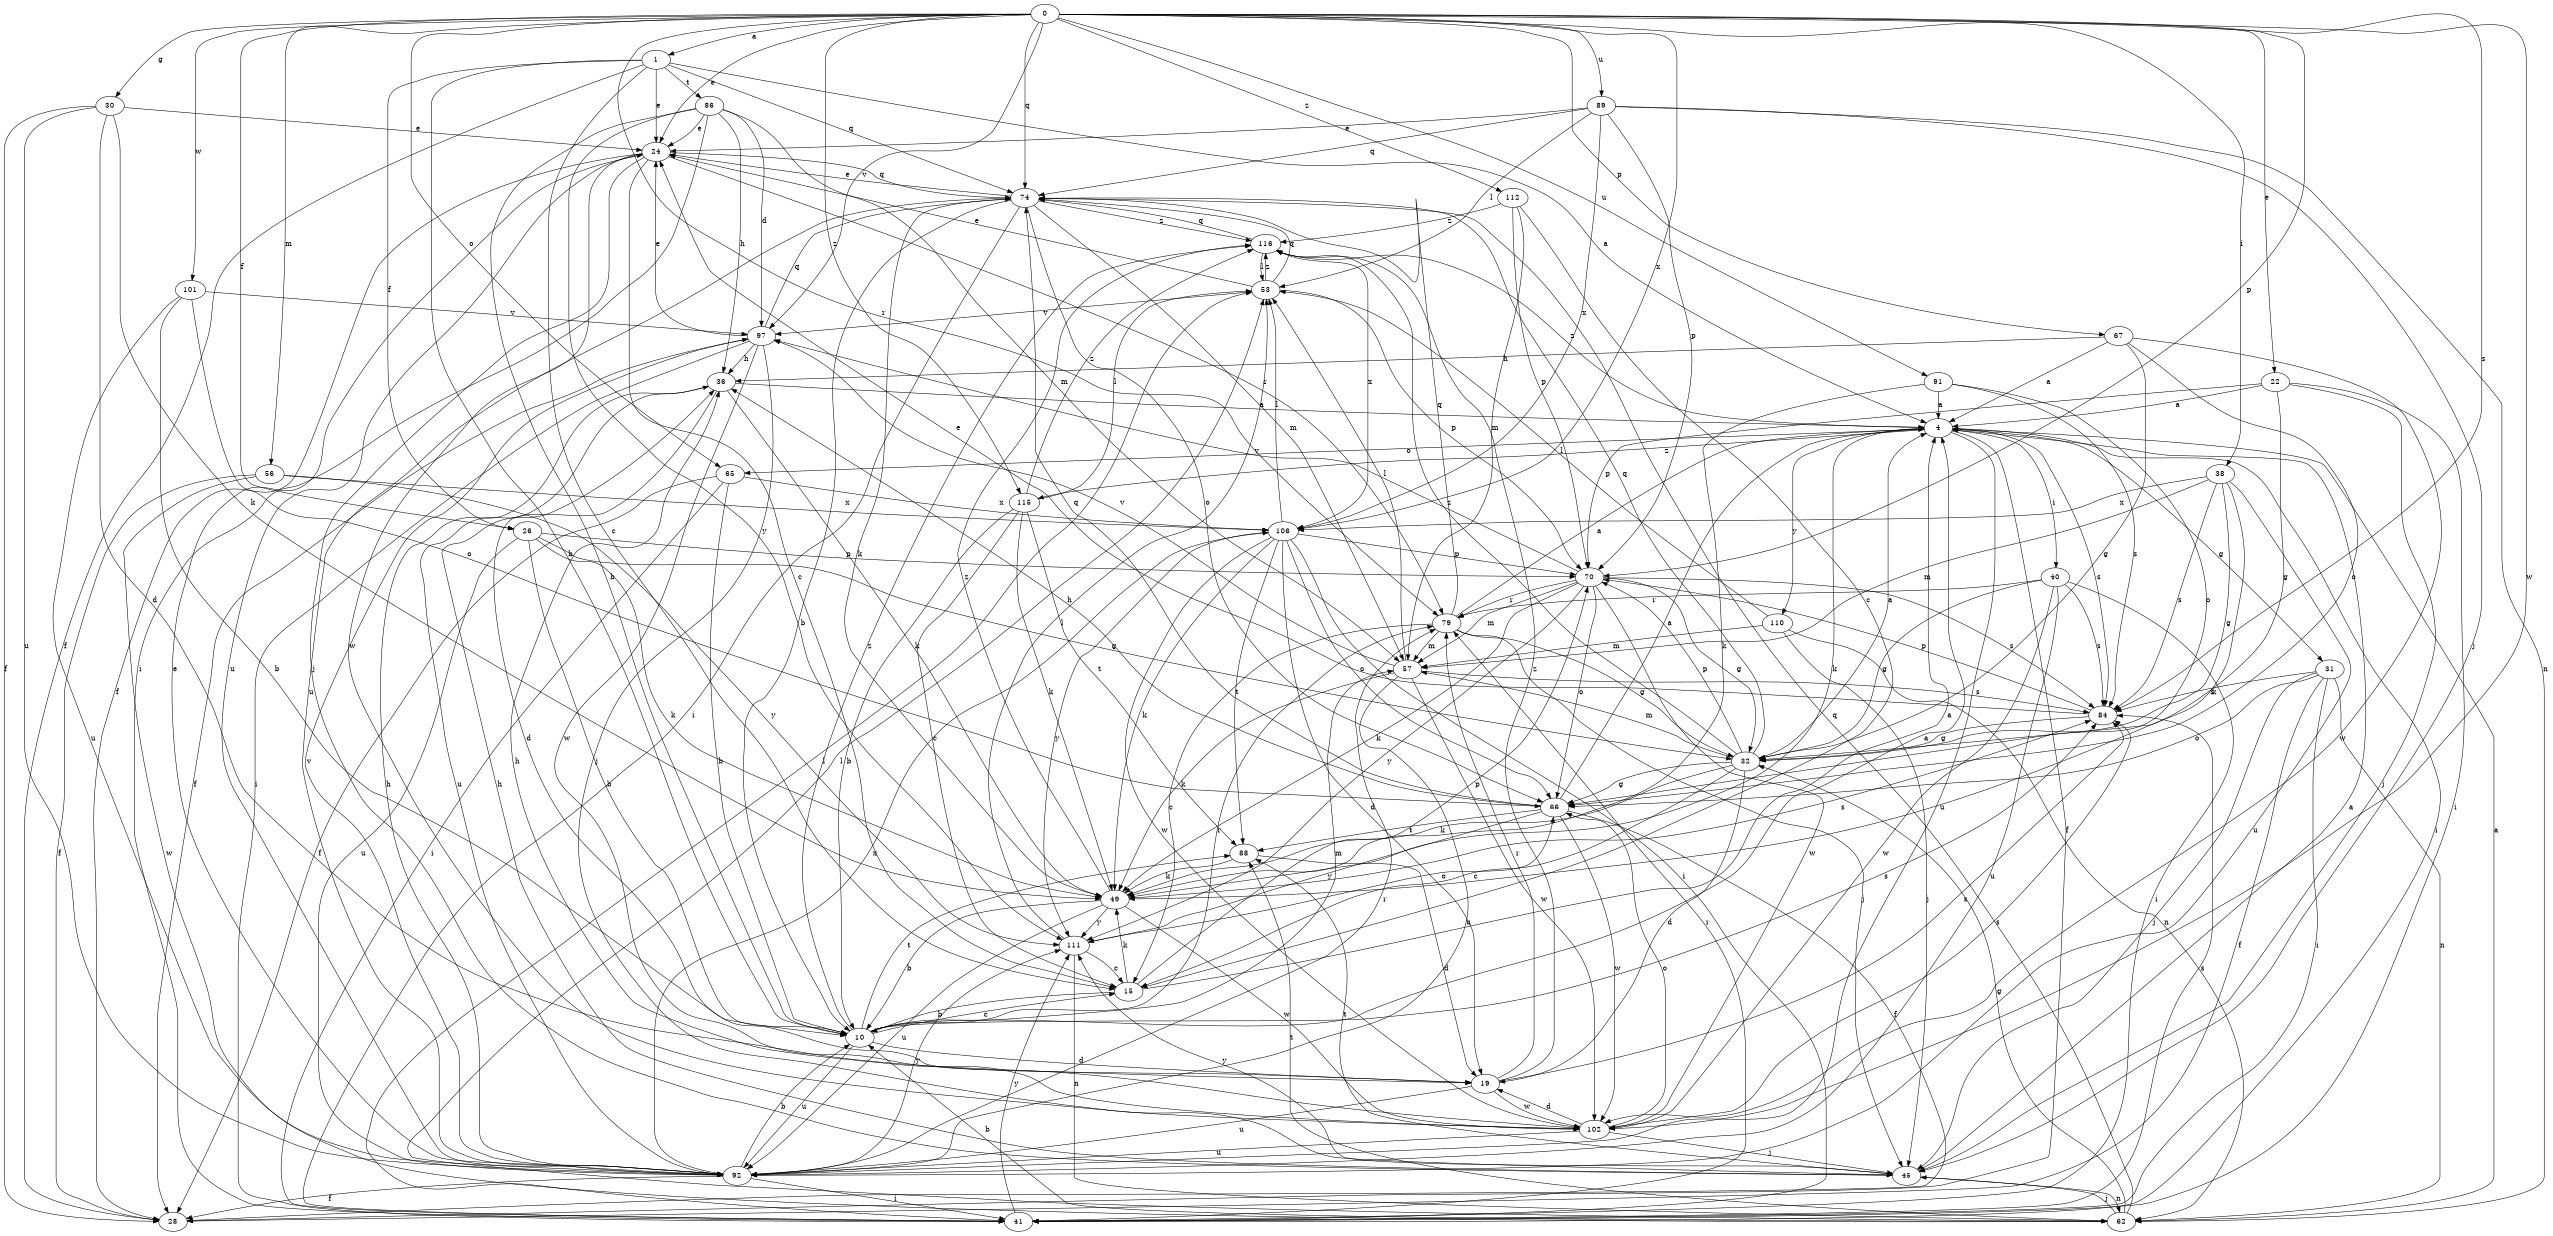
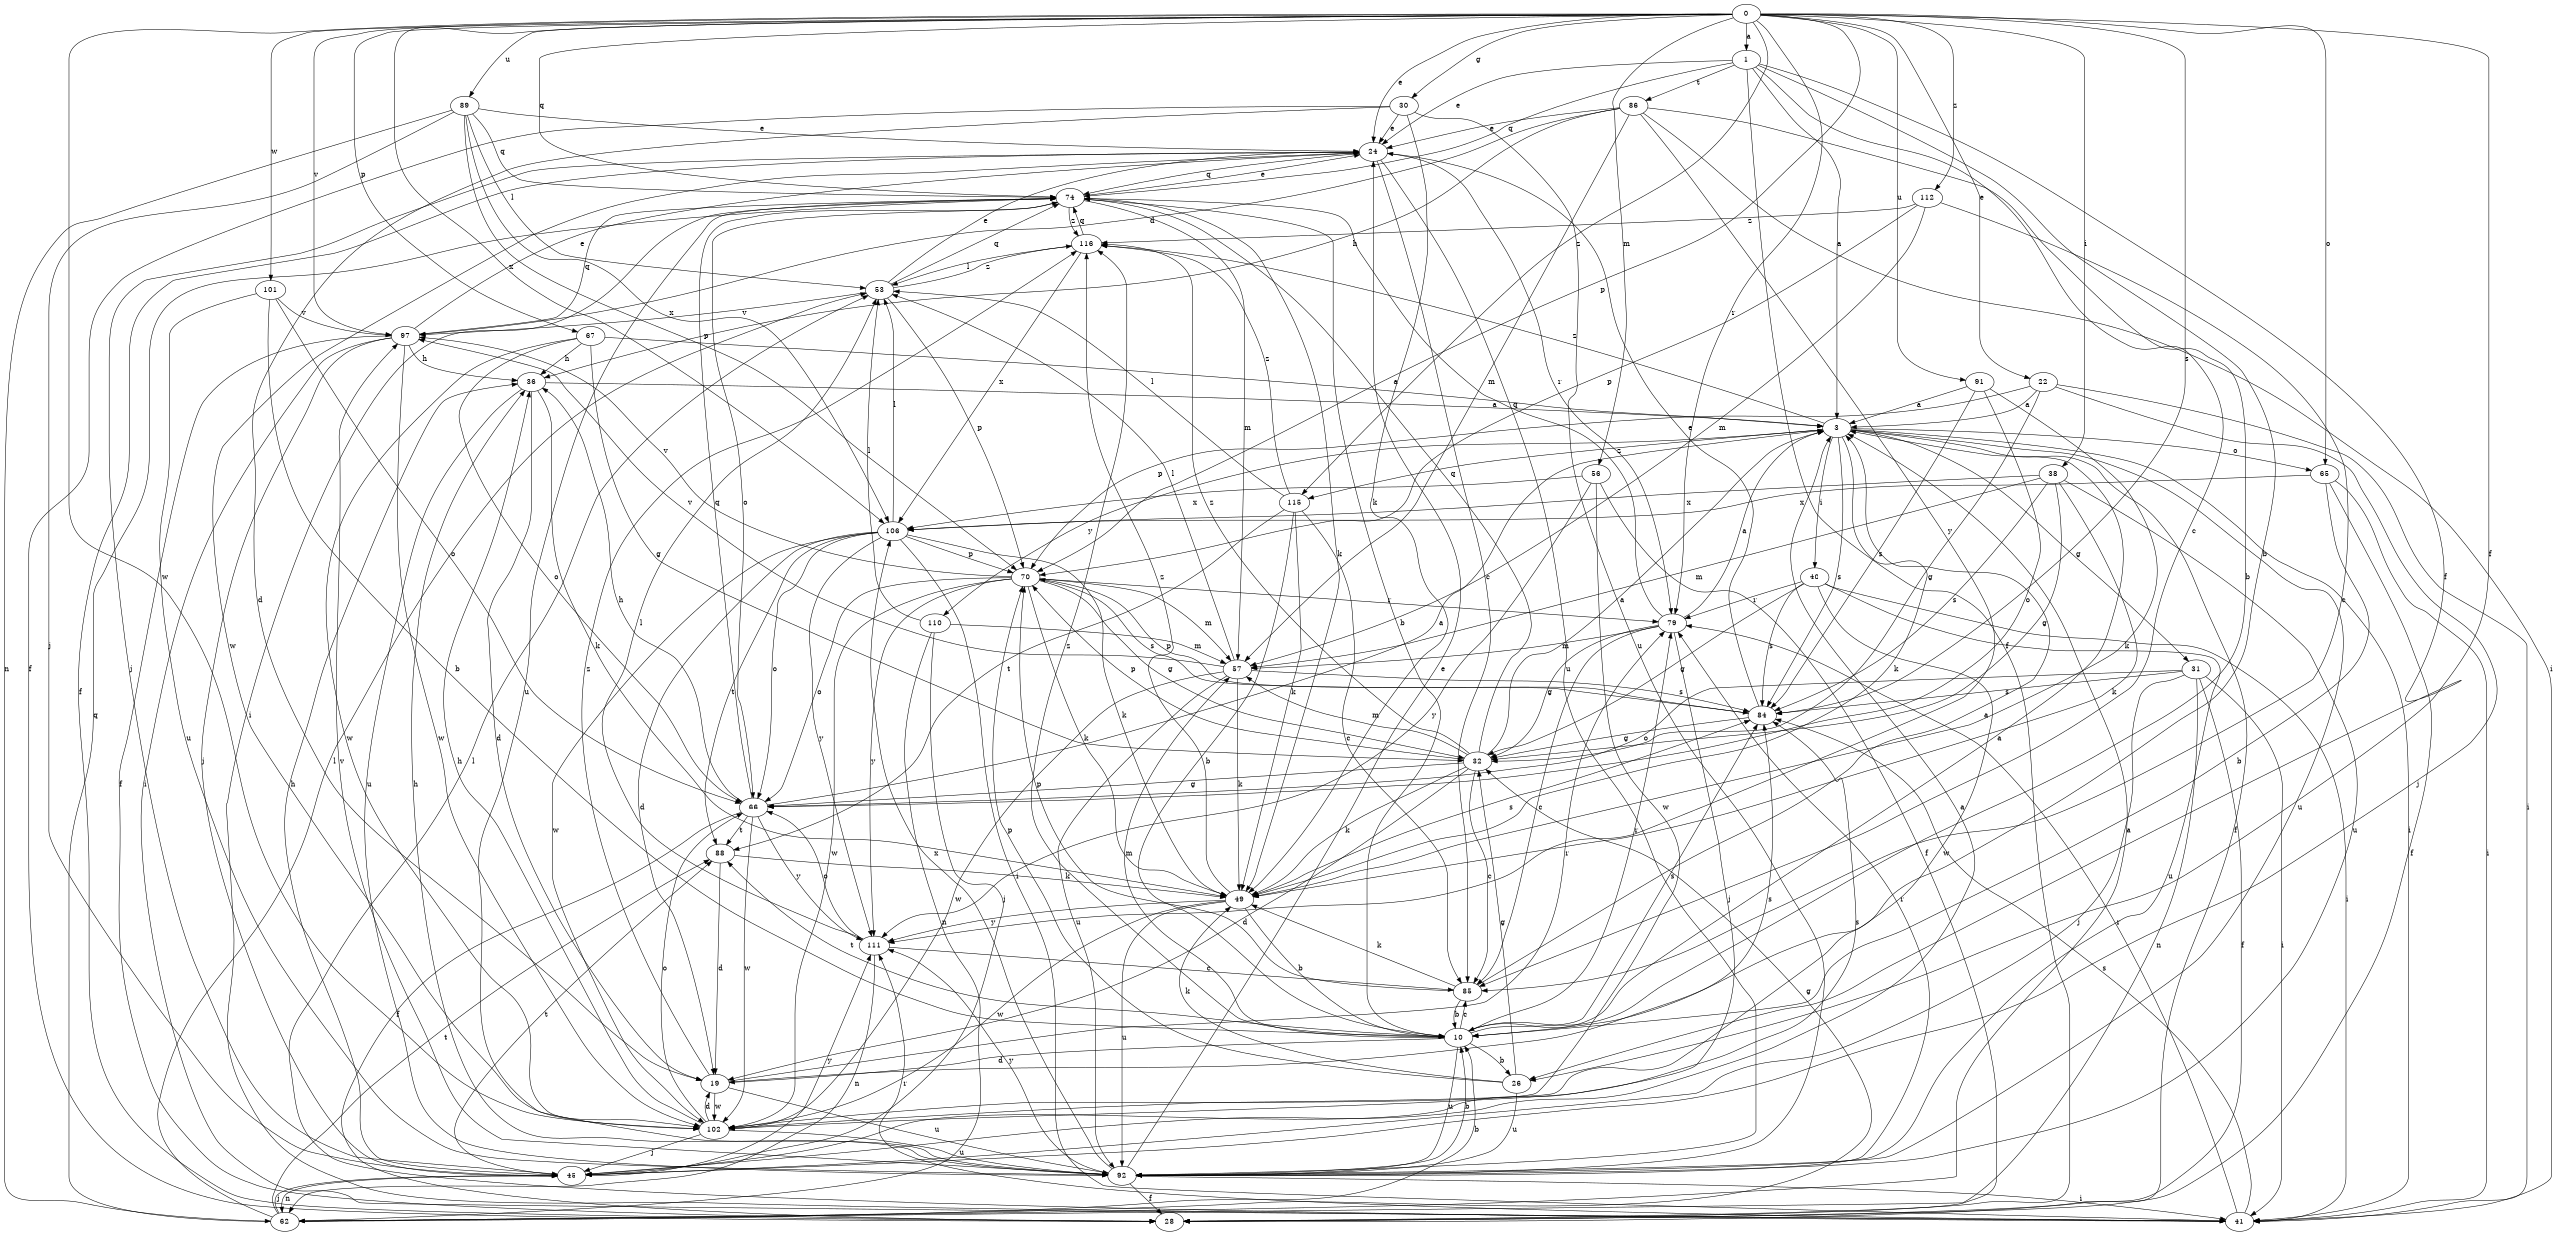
(1938, 428) -> (1837, 428)
(636, 838) -> (1490, 1055)
(1129, 992) -> (1468, 992)
(1017, 1084) -> (905, 1084)
(806, 1202) -> (1543, 1087)
